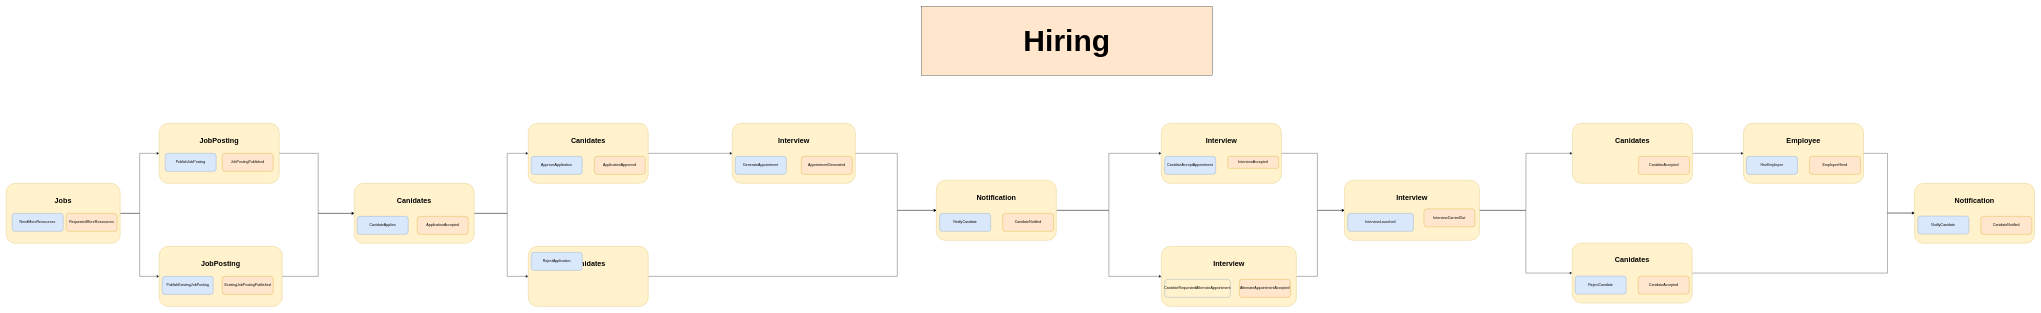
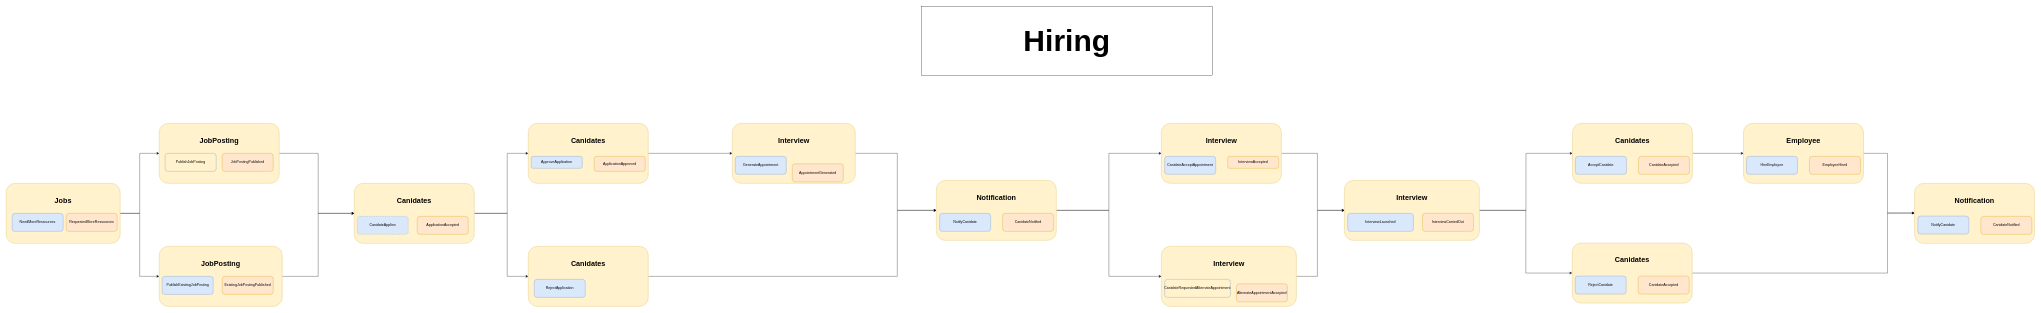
(1067, 41) -> (1067, 41)
(191, 162) -> (191, 162)
(557, 165) -> (557, 162)
(620, 165) -> (620, 164)
(827, 165) -> (818, 173)
none -> (1601, 165)
(1449, 218) -> (1448, 222)
(383, 225) -> (383, 225)
(557, 261) -> (560, 288)
(1265, 288) -> (1262, 293)
